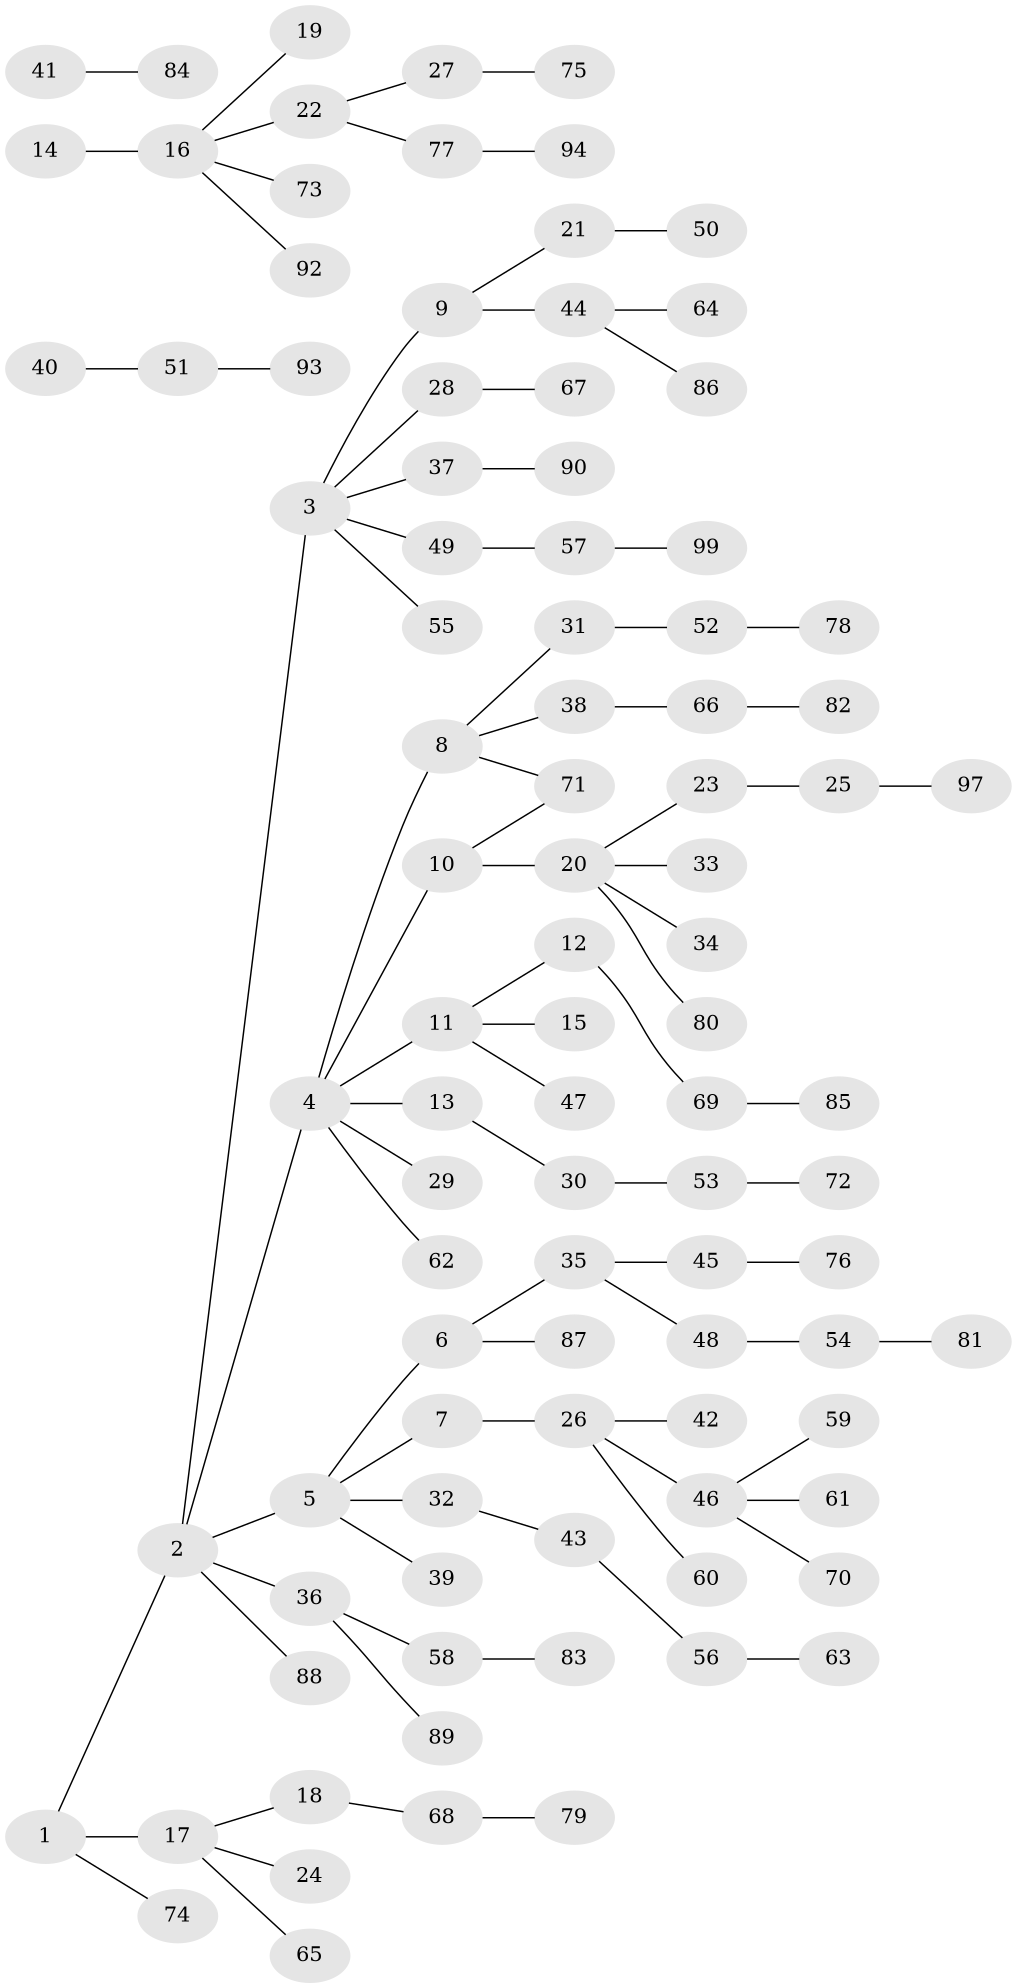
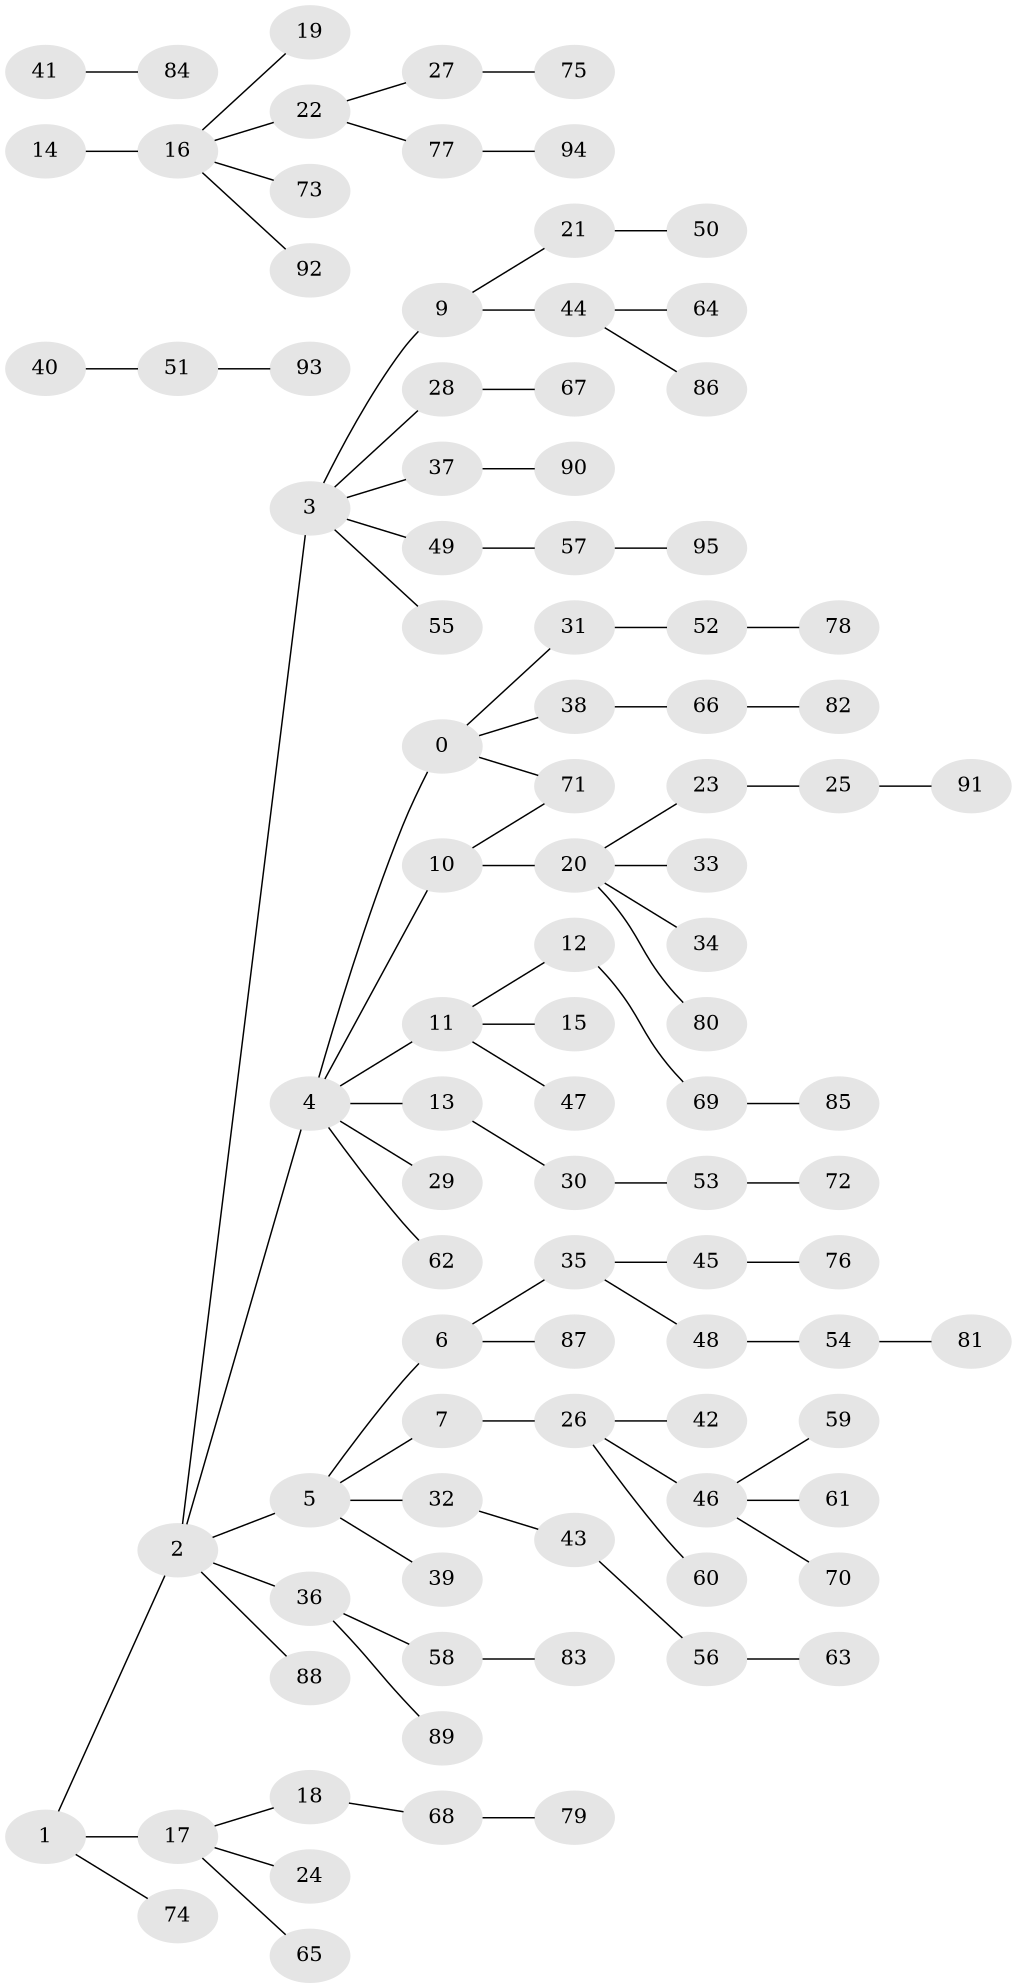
(707, 548) -> (707, 548)
(442, 746) -> (442, 746)
(971, 786) -> (971, 786)
